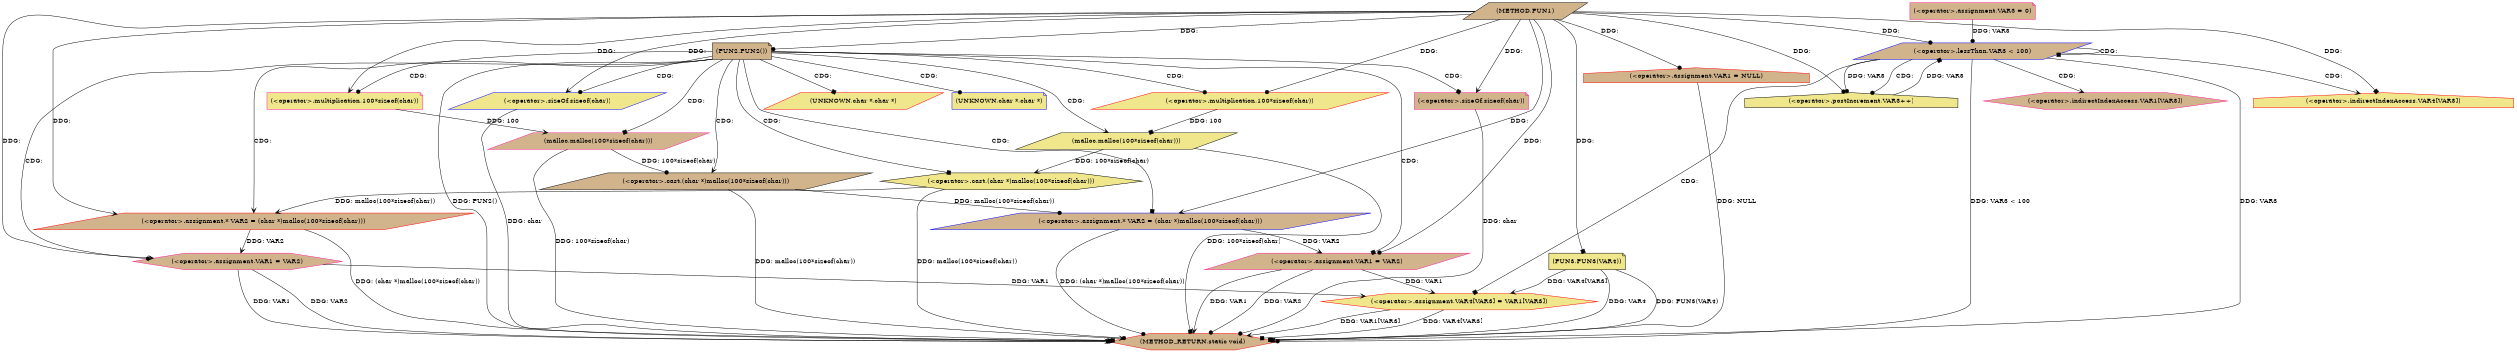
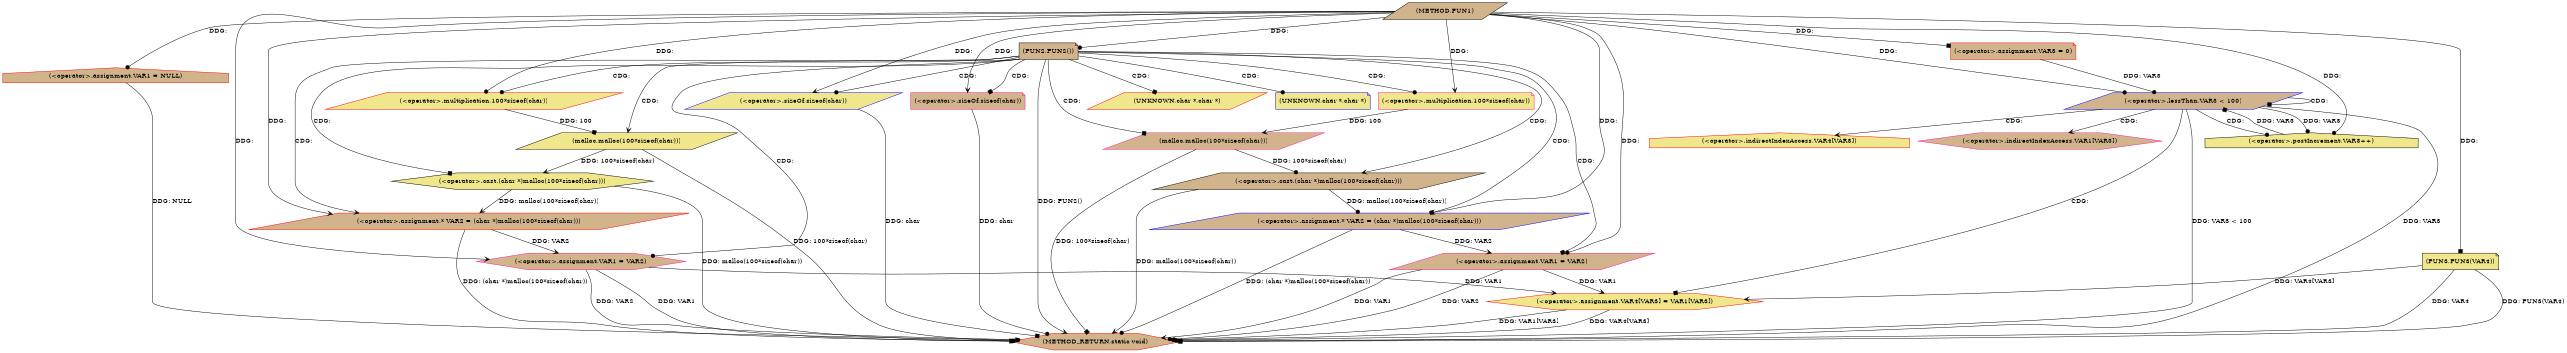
(1973, 11) -> (2013, 51)
(1981, 26) -> (1718, 29)
